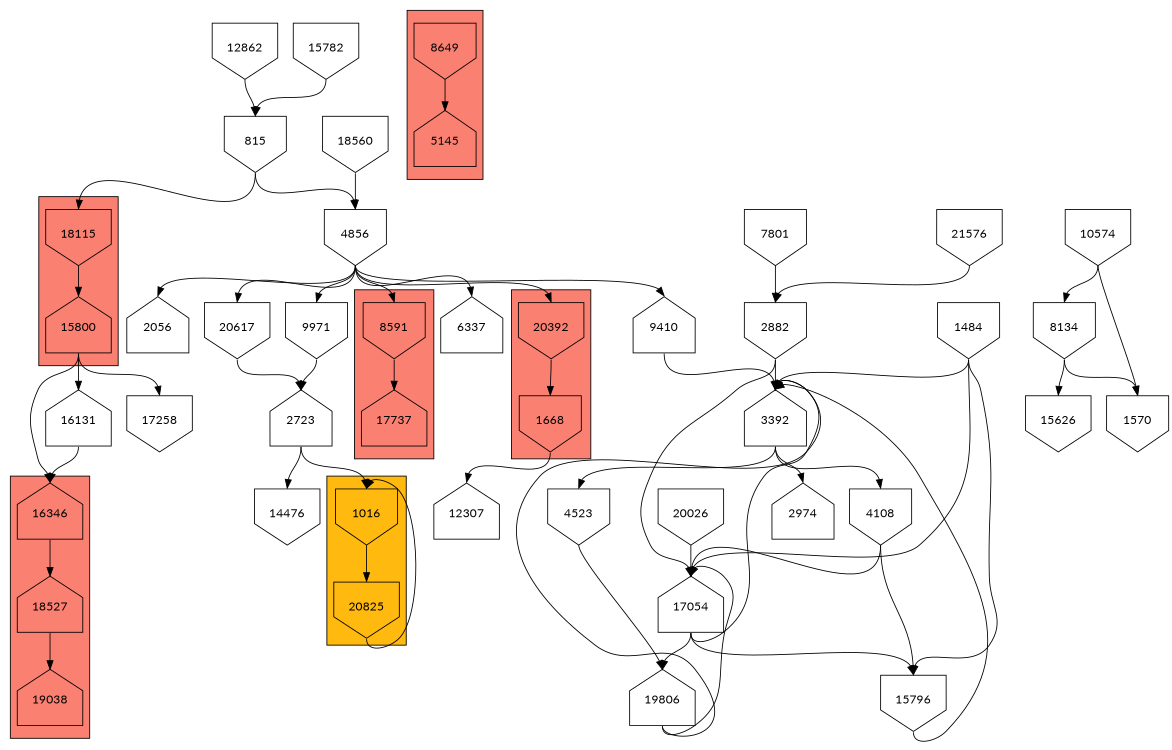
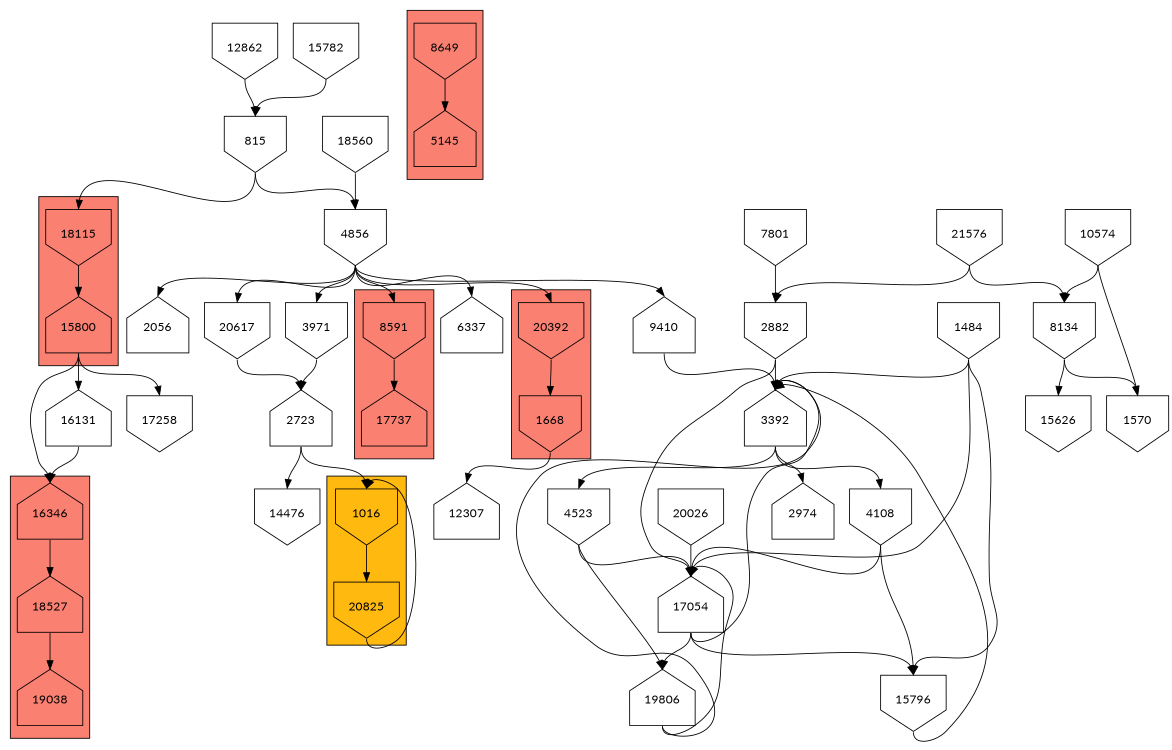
none -> (1012, 284)
(317, 328) -> (317, 328)
none -> (630, 561)
